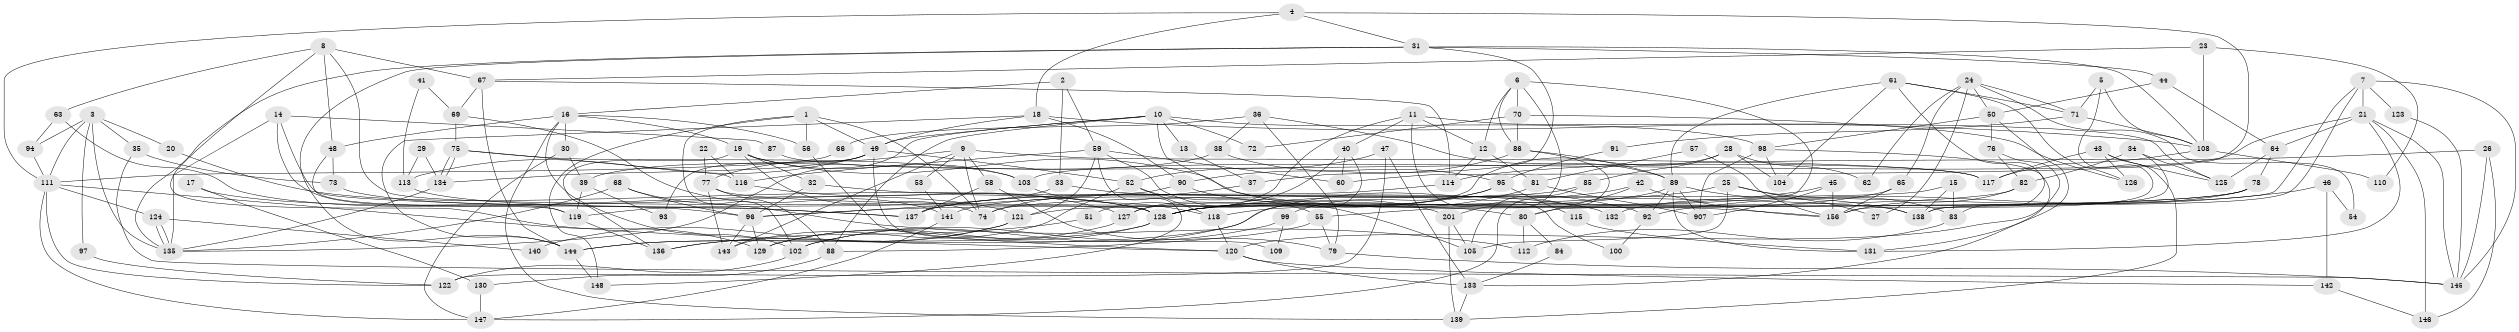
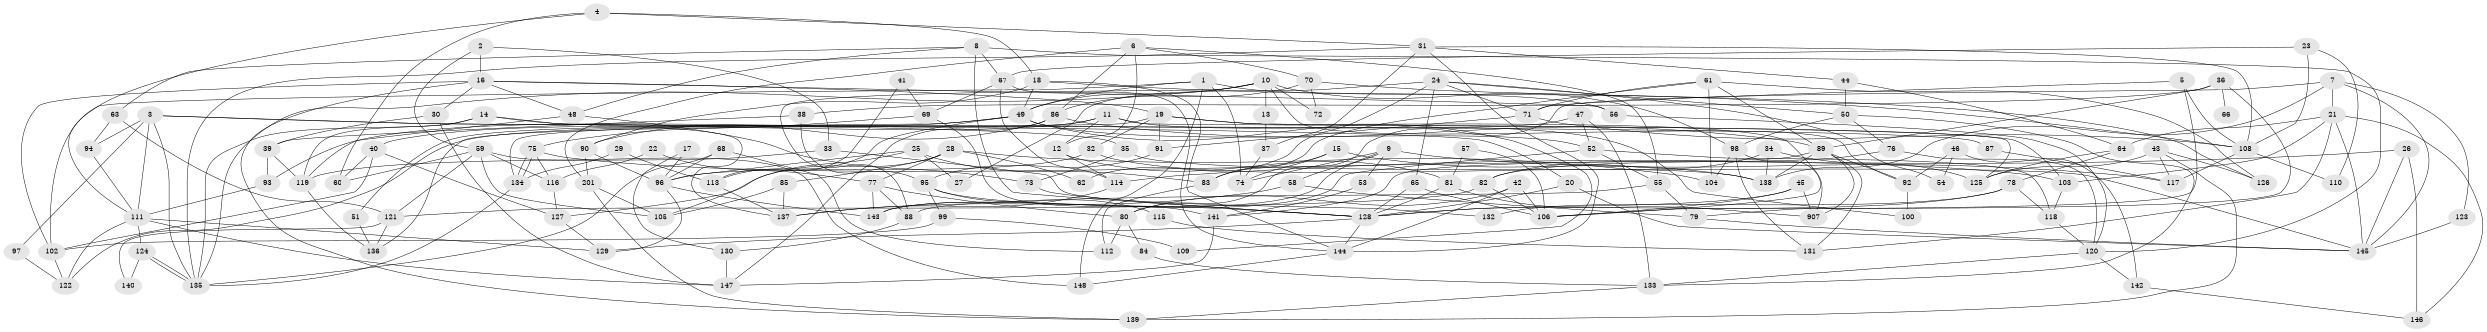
(880, 159) -> (913, 166)
(466, 172) -> (200, 201)
(853, 204) -> (1159, 132)
(1833, 218) -> (1544, 218)
none -> (1922, 236)
